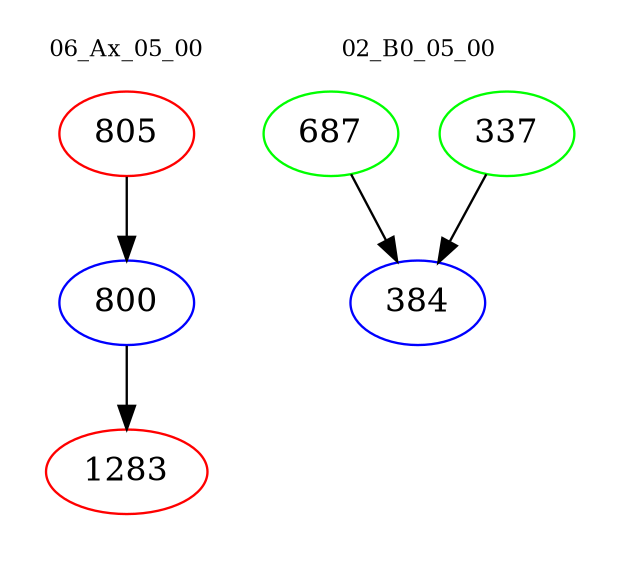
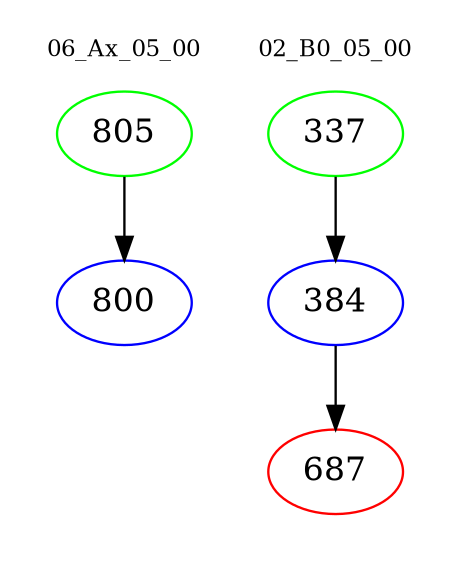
(127, 134) -> (124, 134)
(331, 134) -> (336, 472)
(369, 207) -> (336, 376)
(127, 472) -> none
